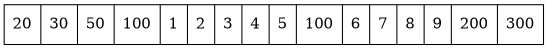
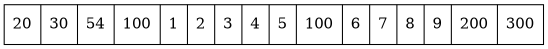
(96, 24) -> (96, 24)
